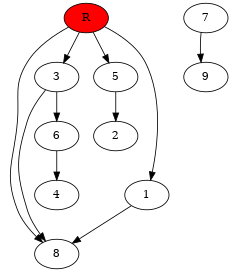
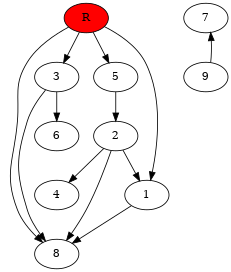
(200, 43) -> (211, 52)
(57, 162) -> (89, 163)
none -> (129, 162)
none -> (94, 194)
